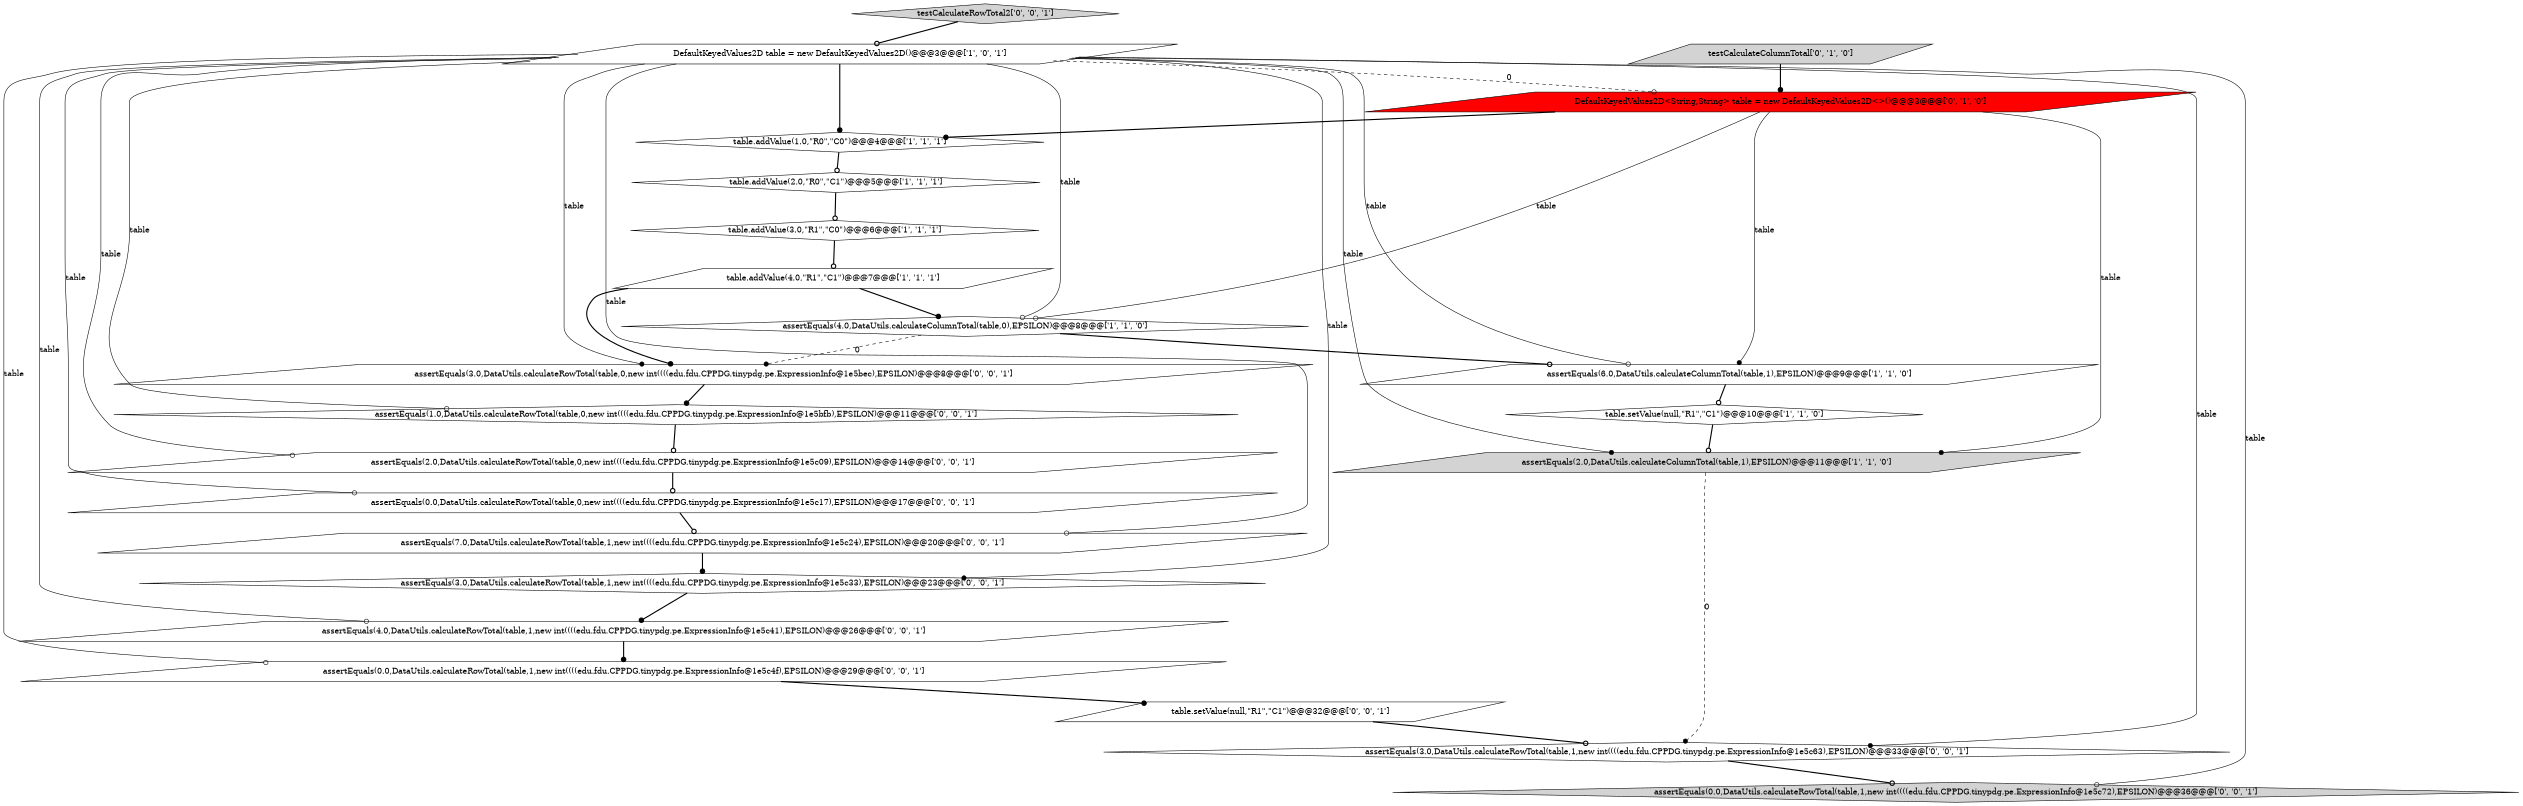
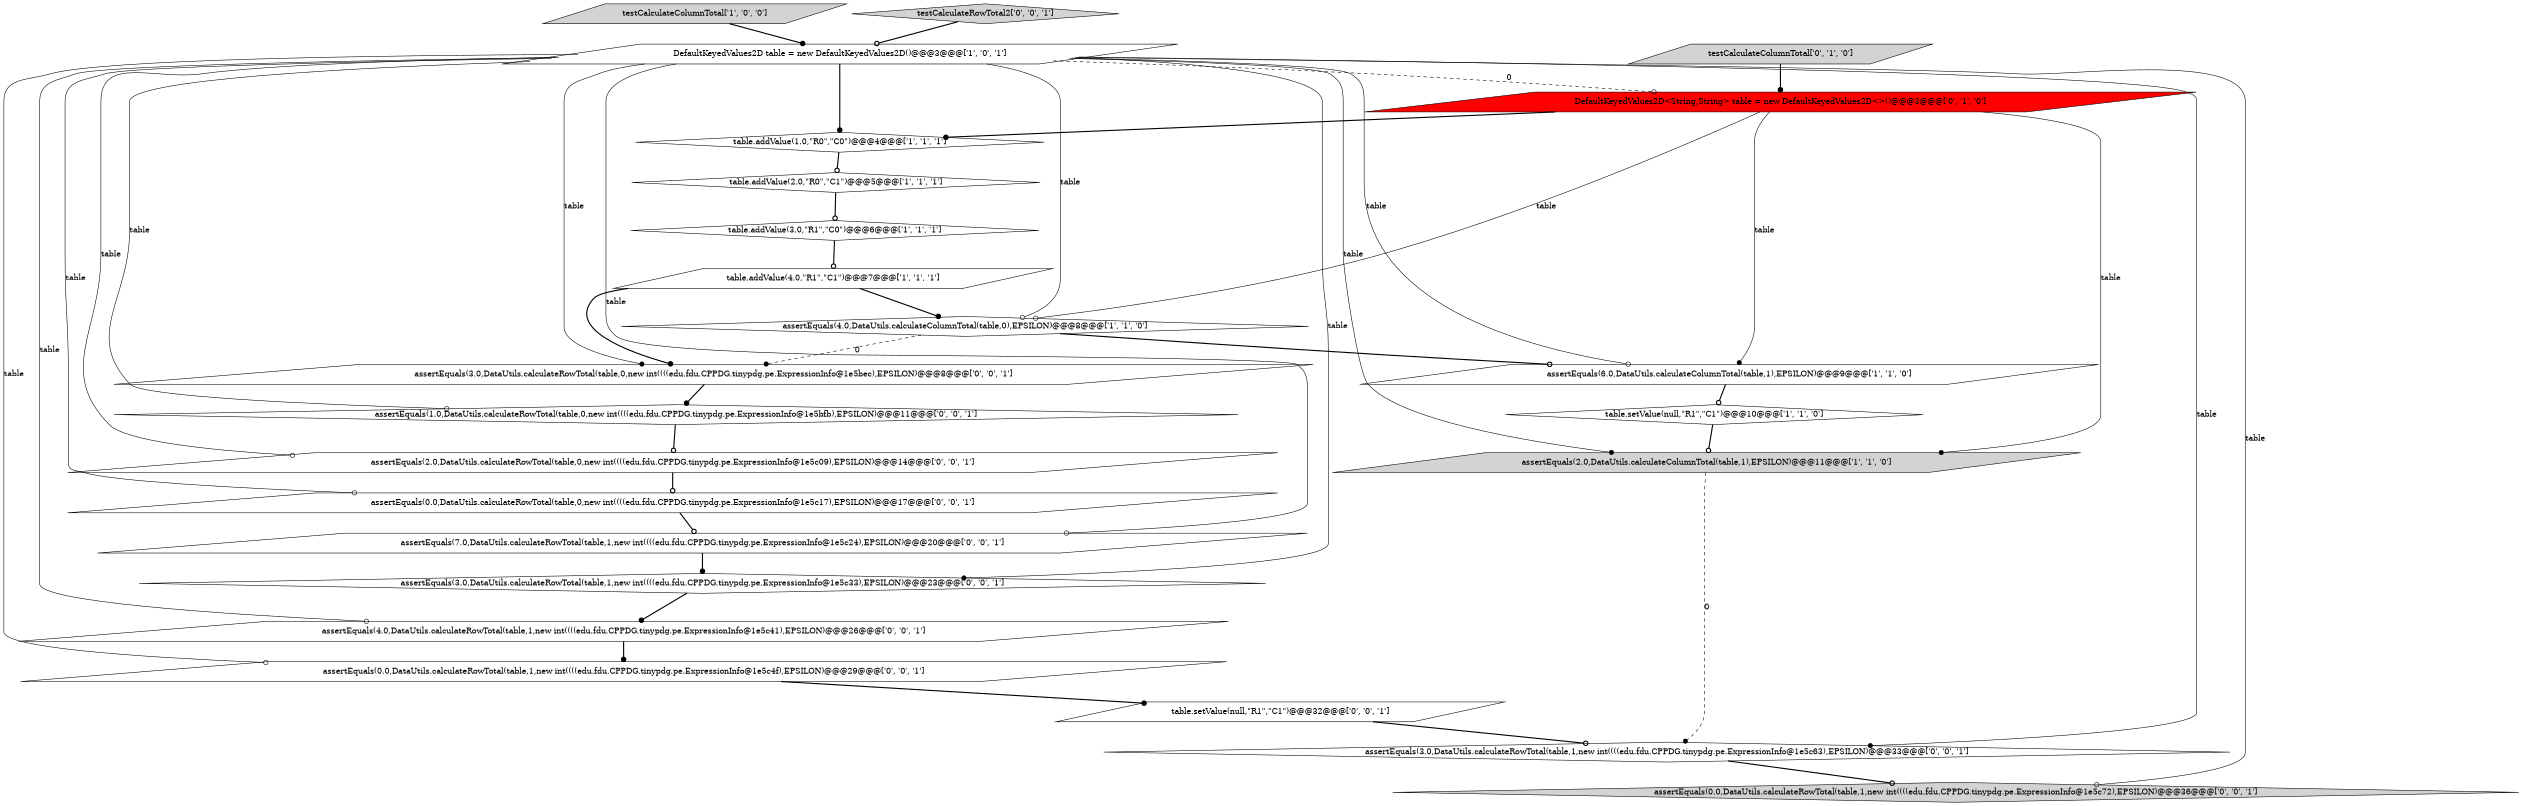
none -> (695, 14)
